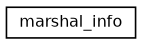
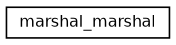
(71, 23) -> (88, 23)
